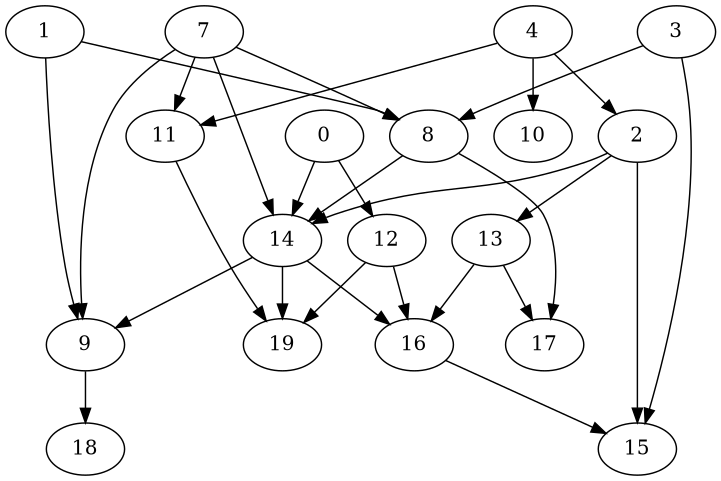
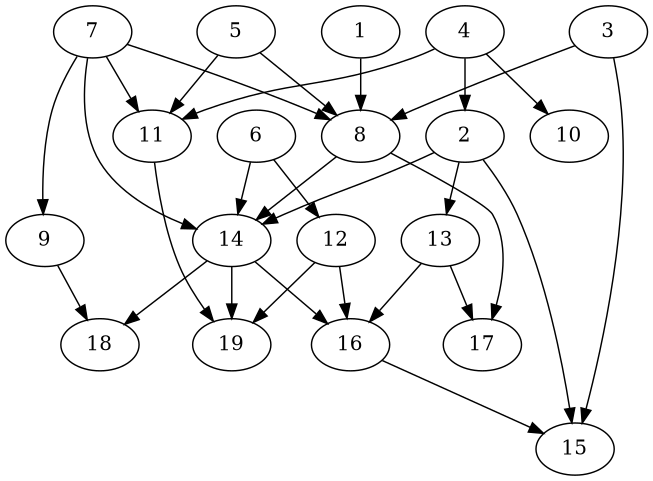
none -> (236, 32)
(324, 136) -> (256, 136)
(54, 182) -> none
(191, 289) -> (172, 288)
